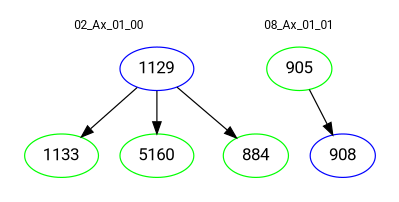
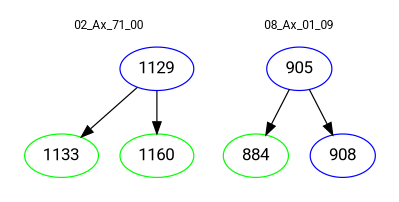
(109, 26) -> (109, 26)
(299, 26) -> (299, 26)
(299, 69) -> (299, 69)
(196, 103) -> (280, 107)
(157, 156) -> (157, 156)
